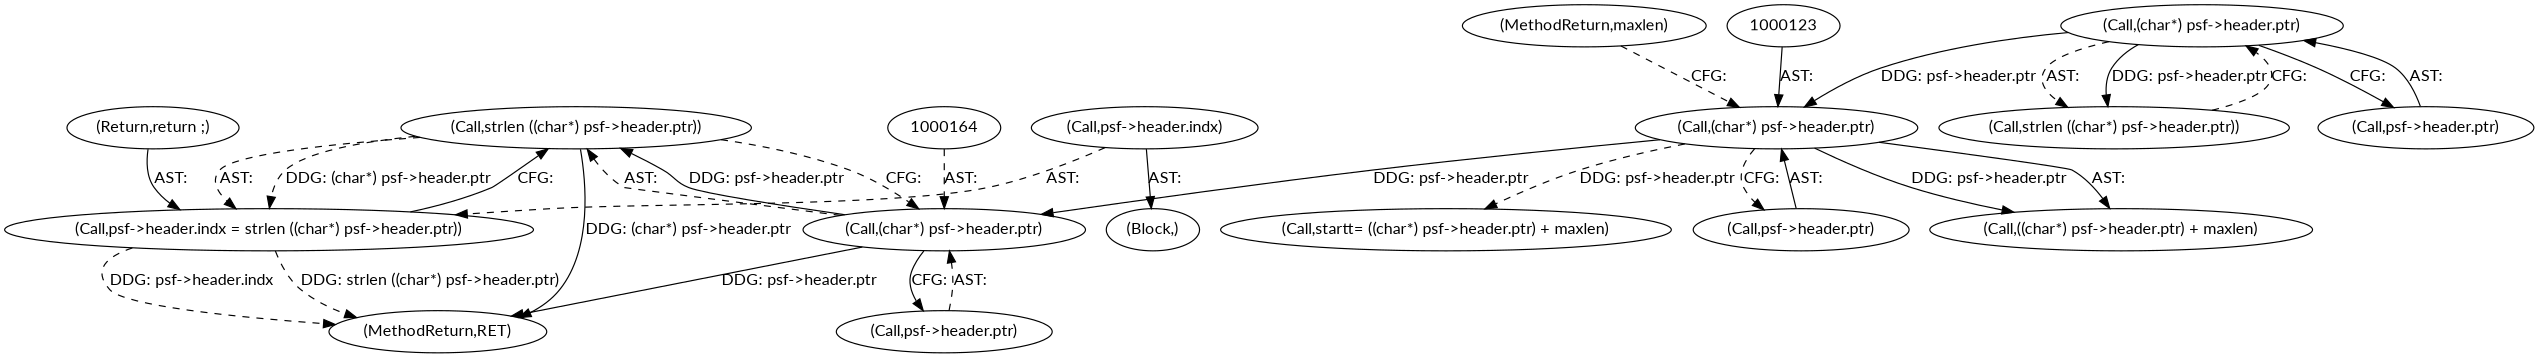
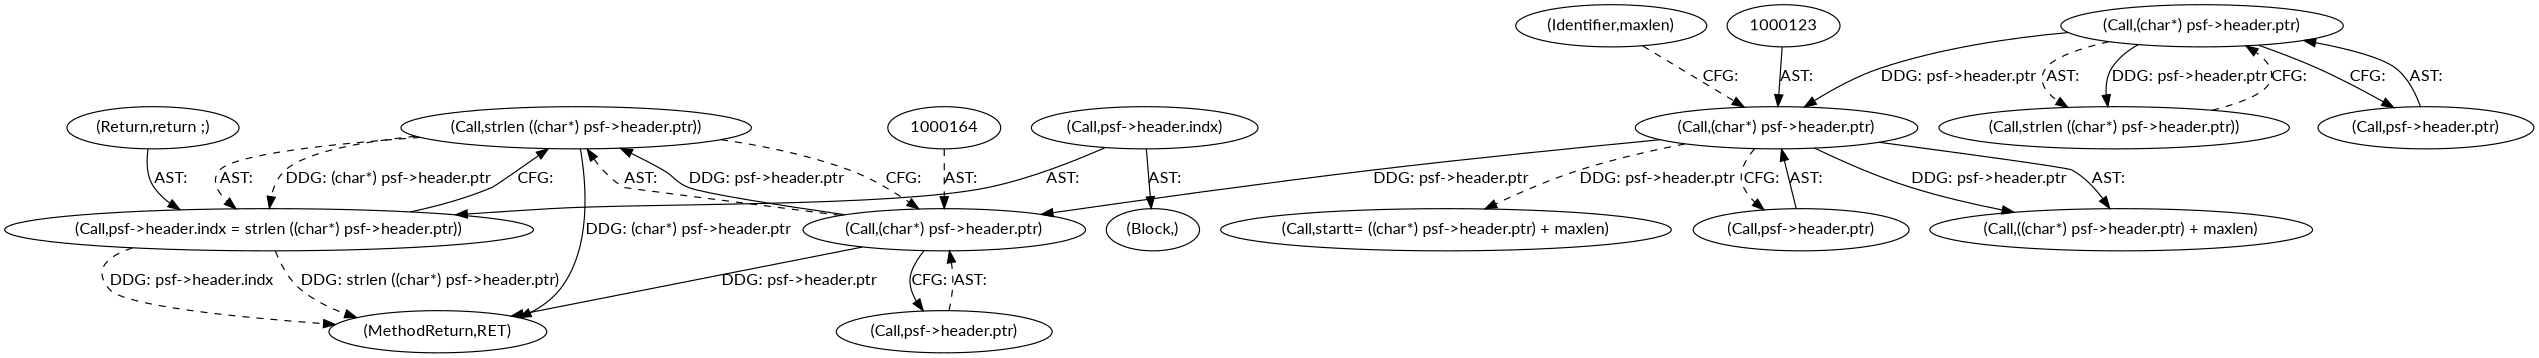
(1584, 26) -> (1611, 26)
(822, 202) -> (822, 202)
